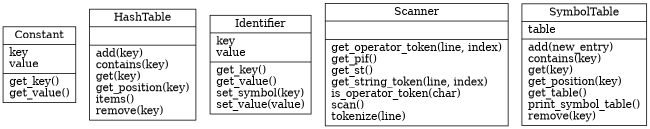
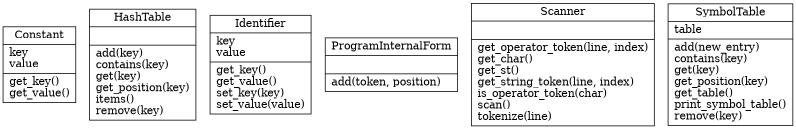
(354, 59) -> (505, 59)
none -> (391, 65)
(260, 93) -> (250, 93)
